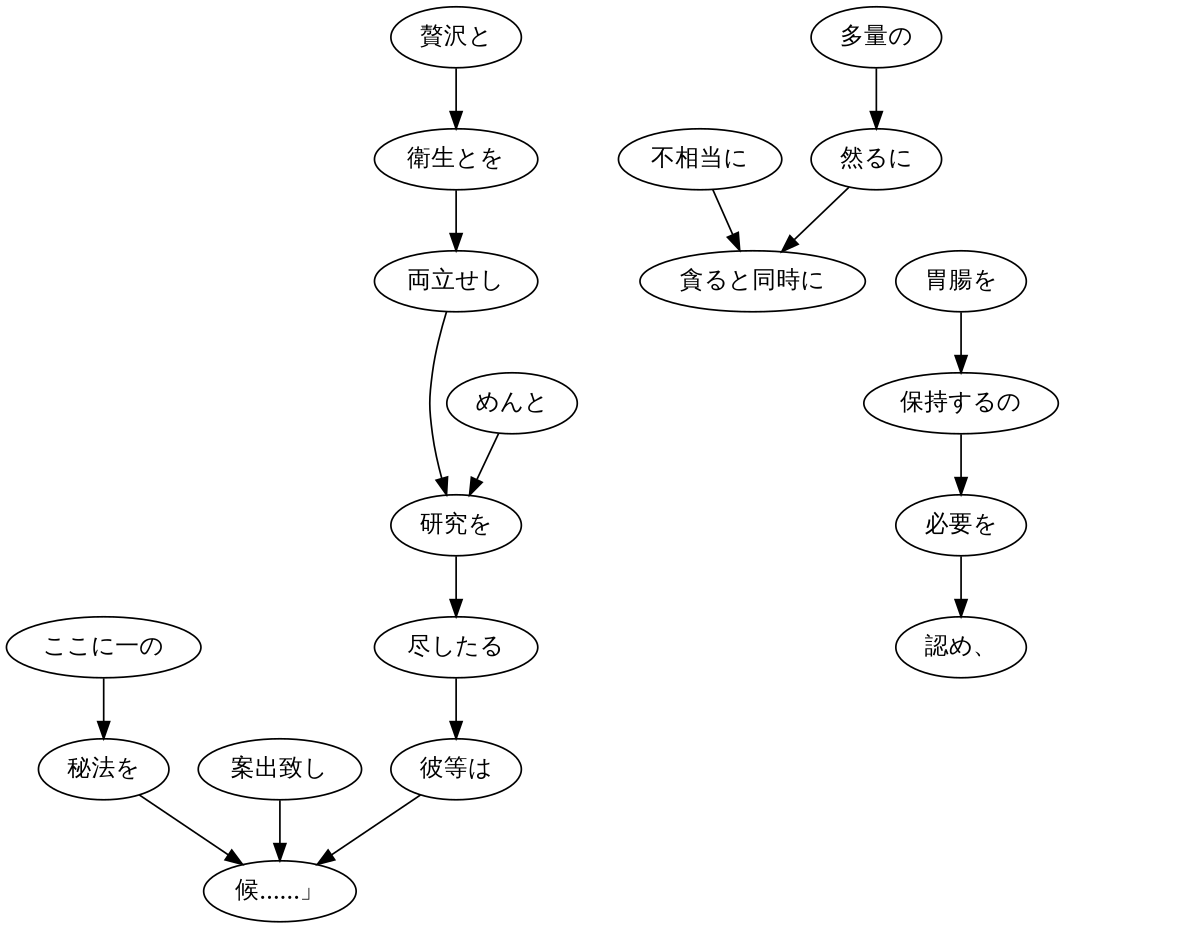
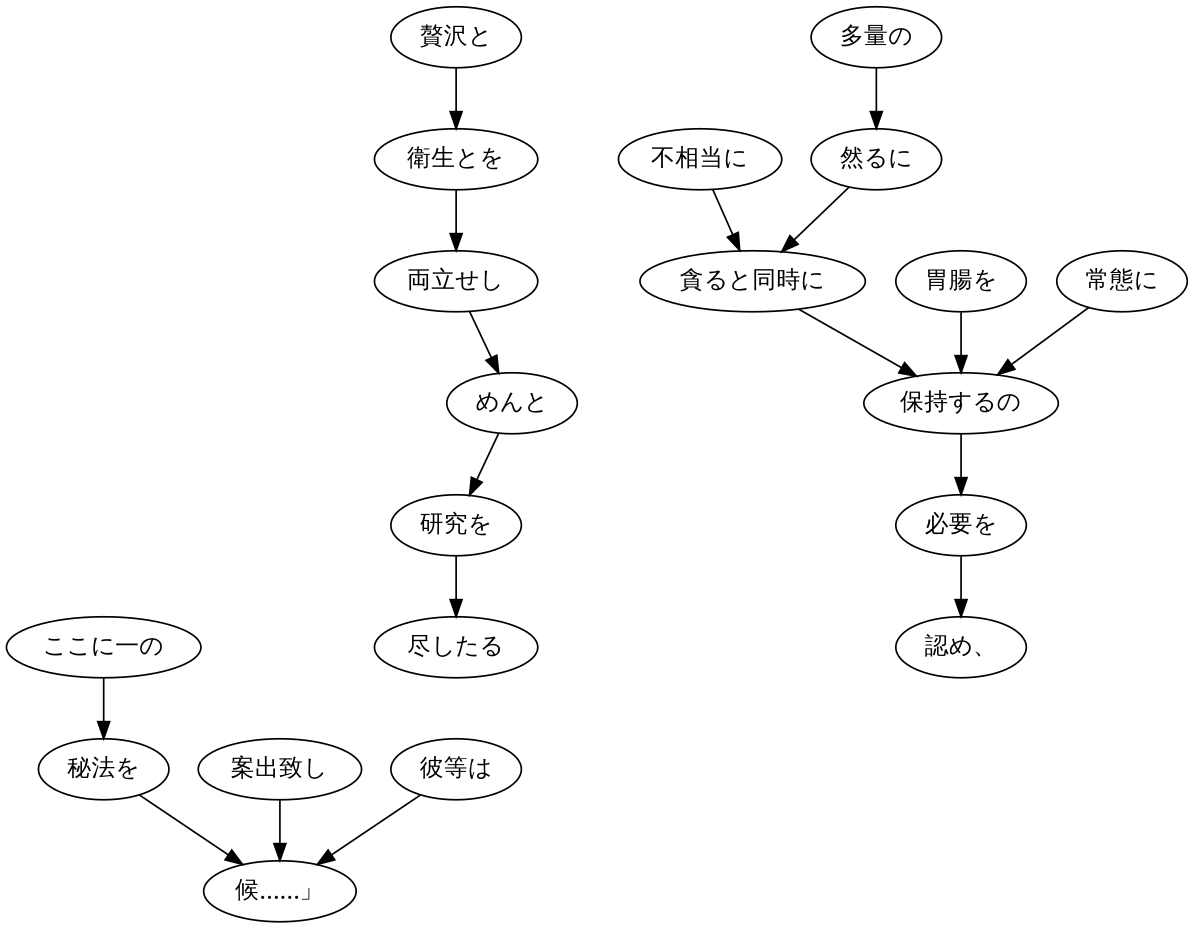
none -> (1122, 281)
none -> (850, 338)
(430, 395) -> (480, 335)
(456, 700) -> none
